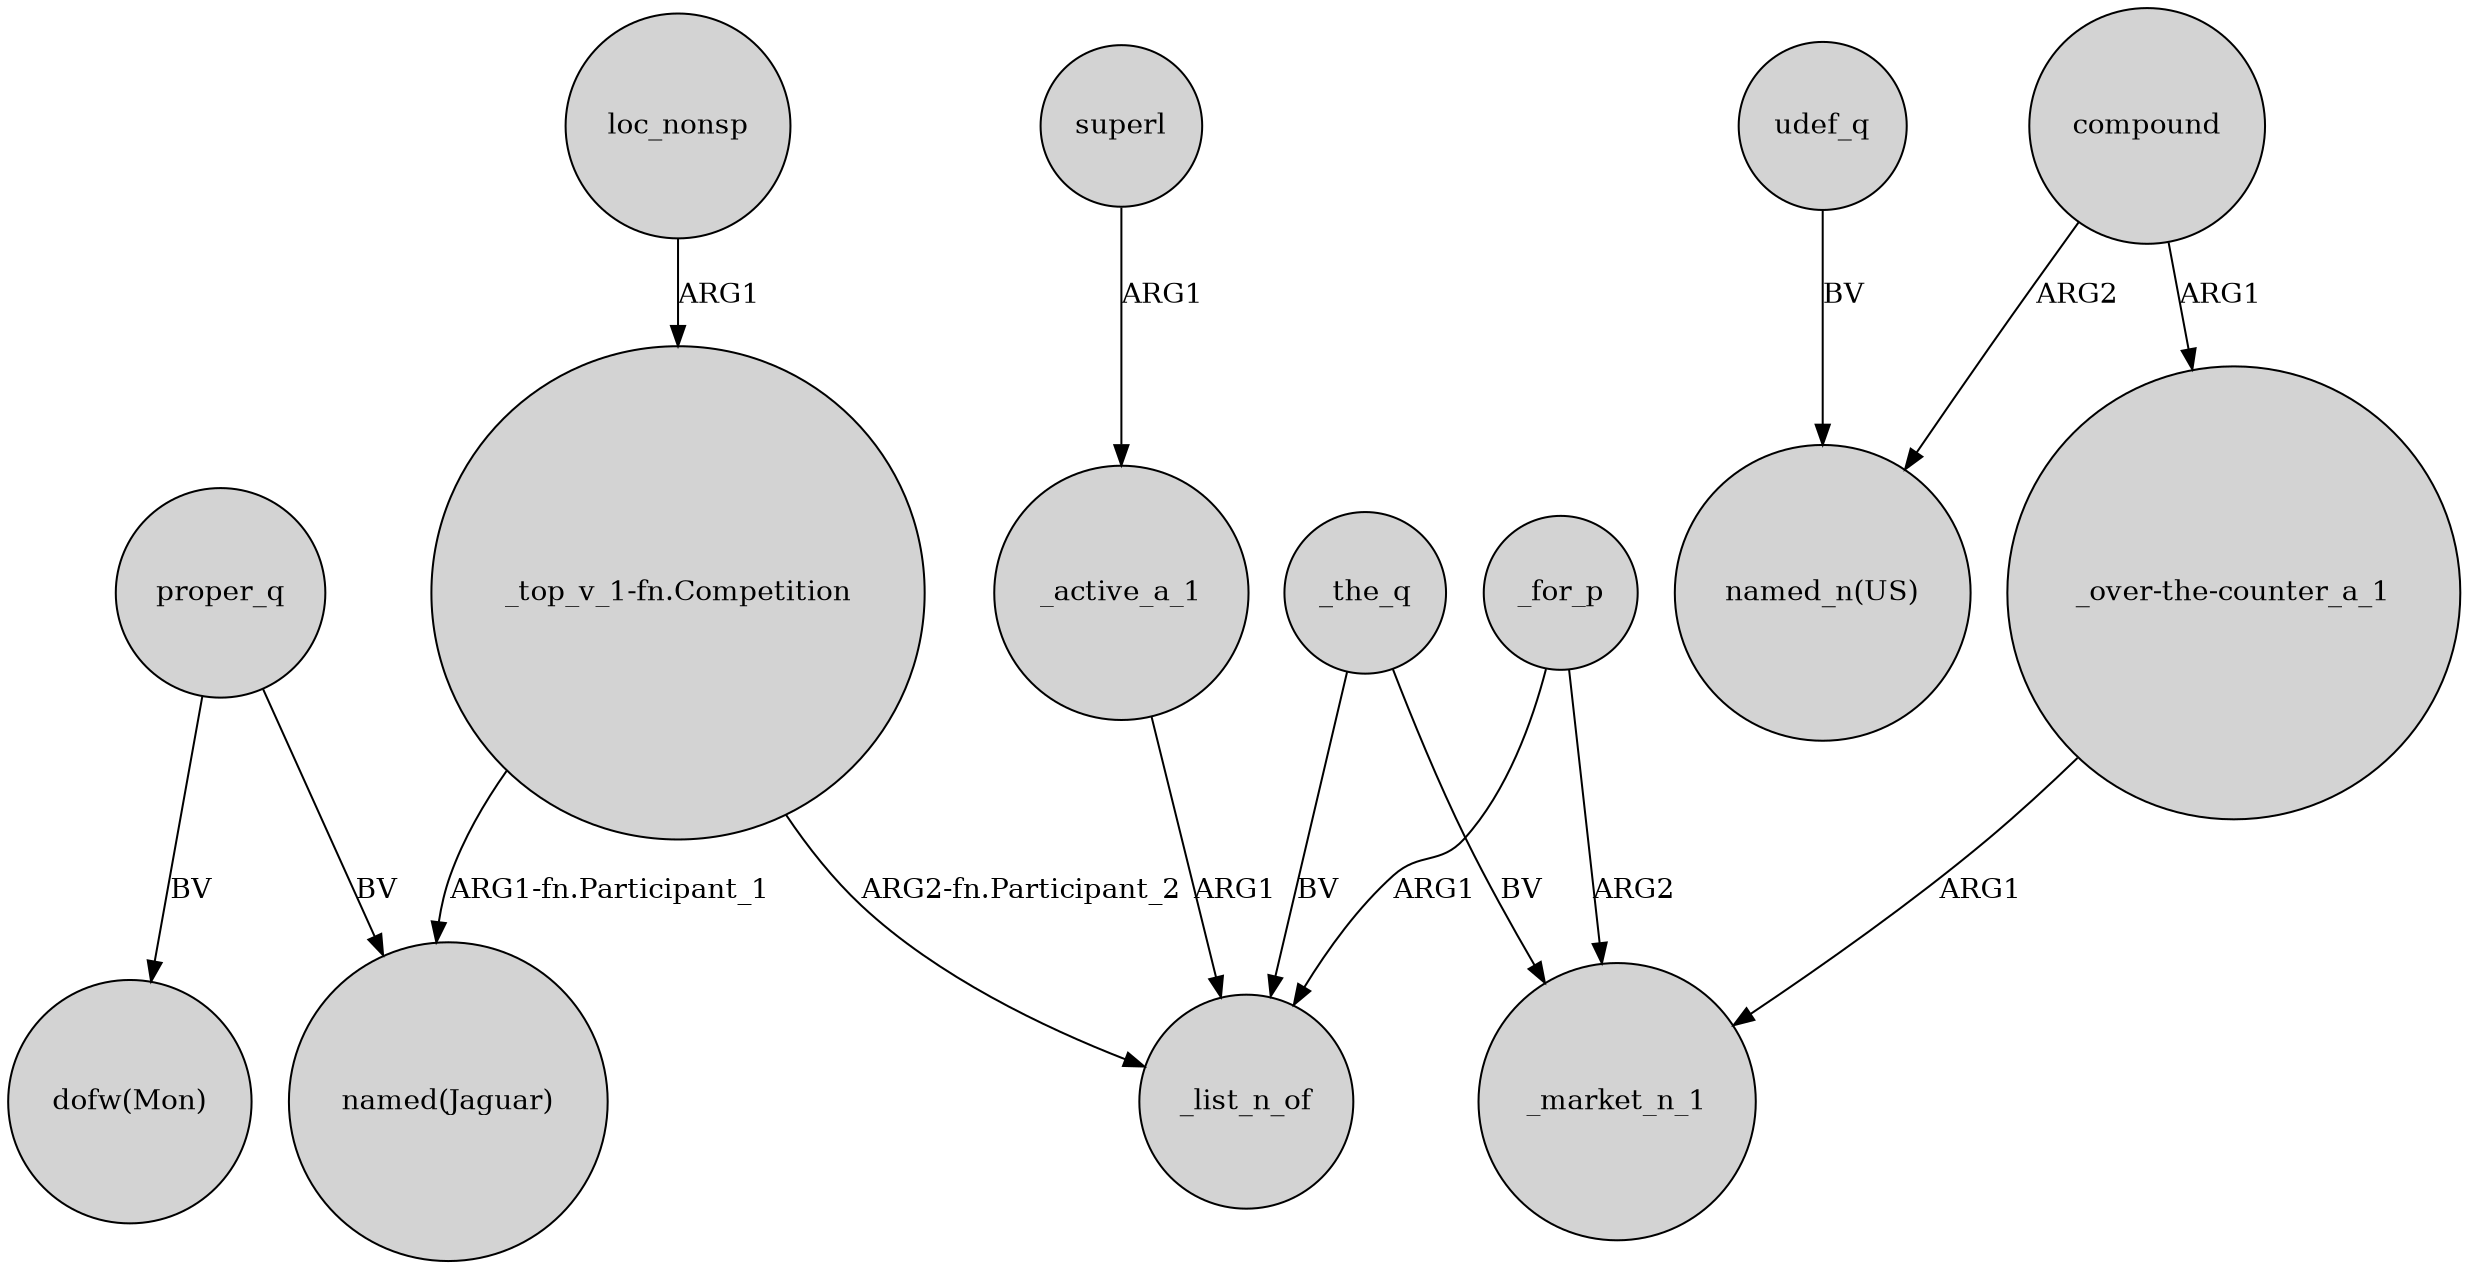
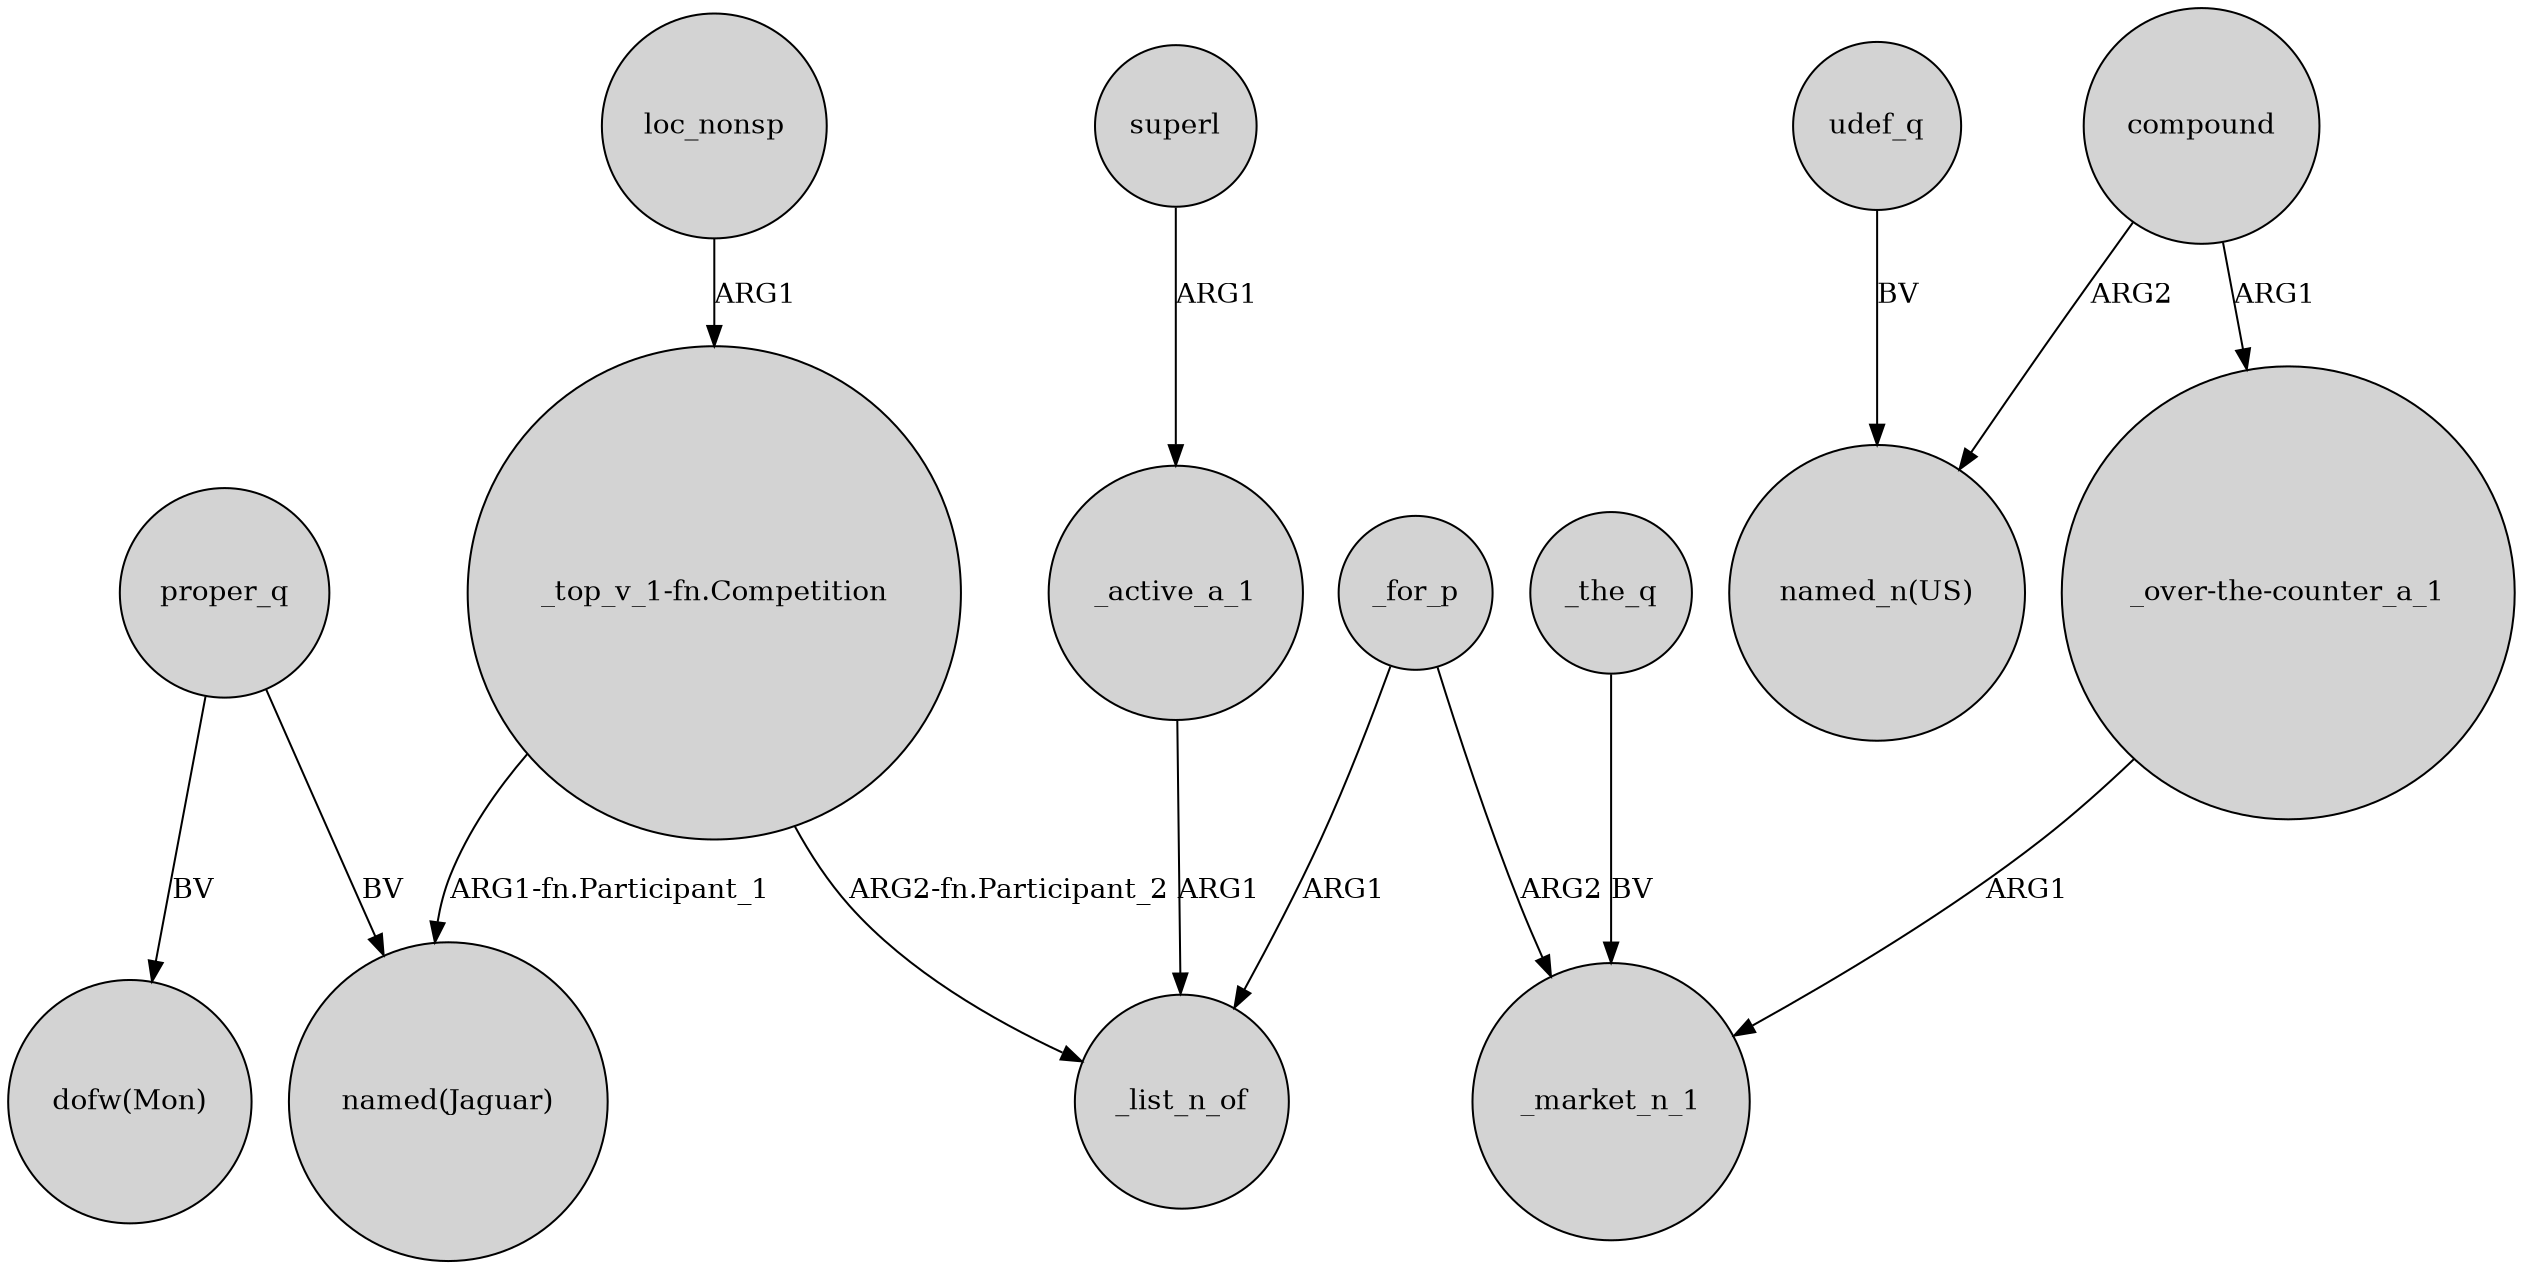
(1311, 824) -> none
